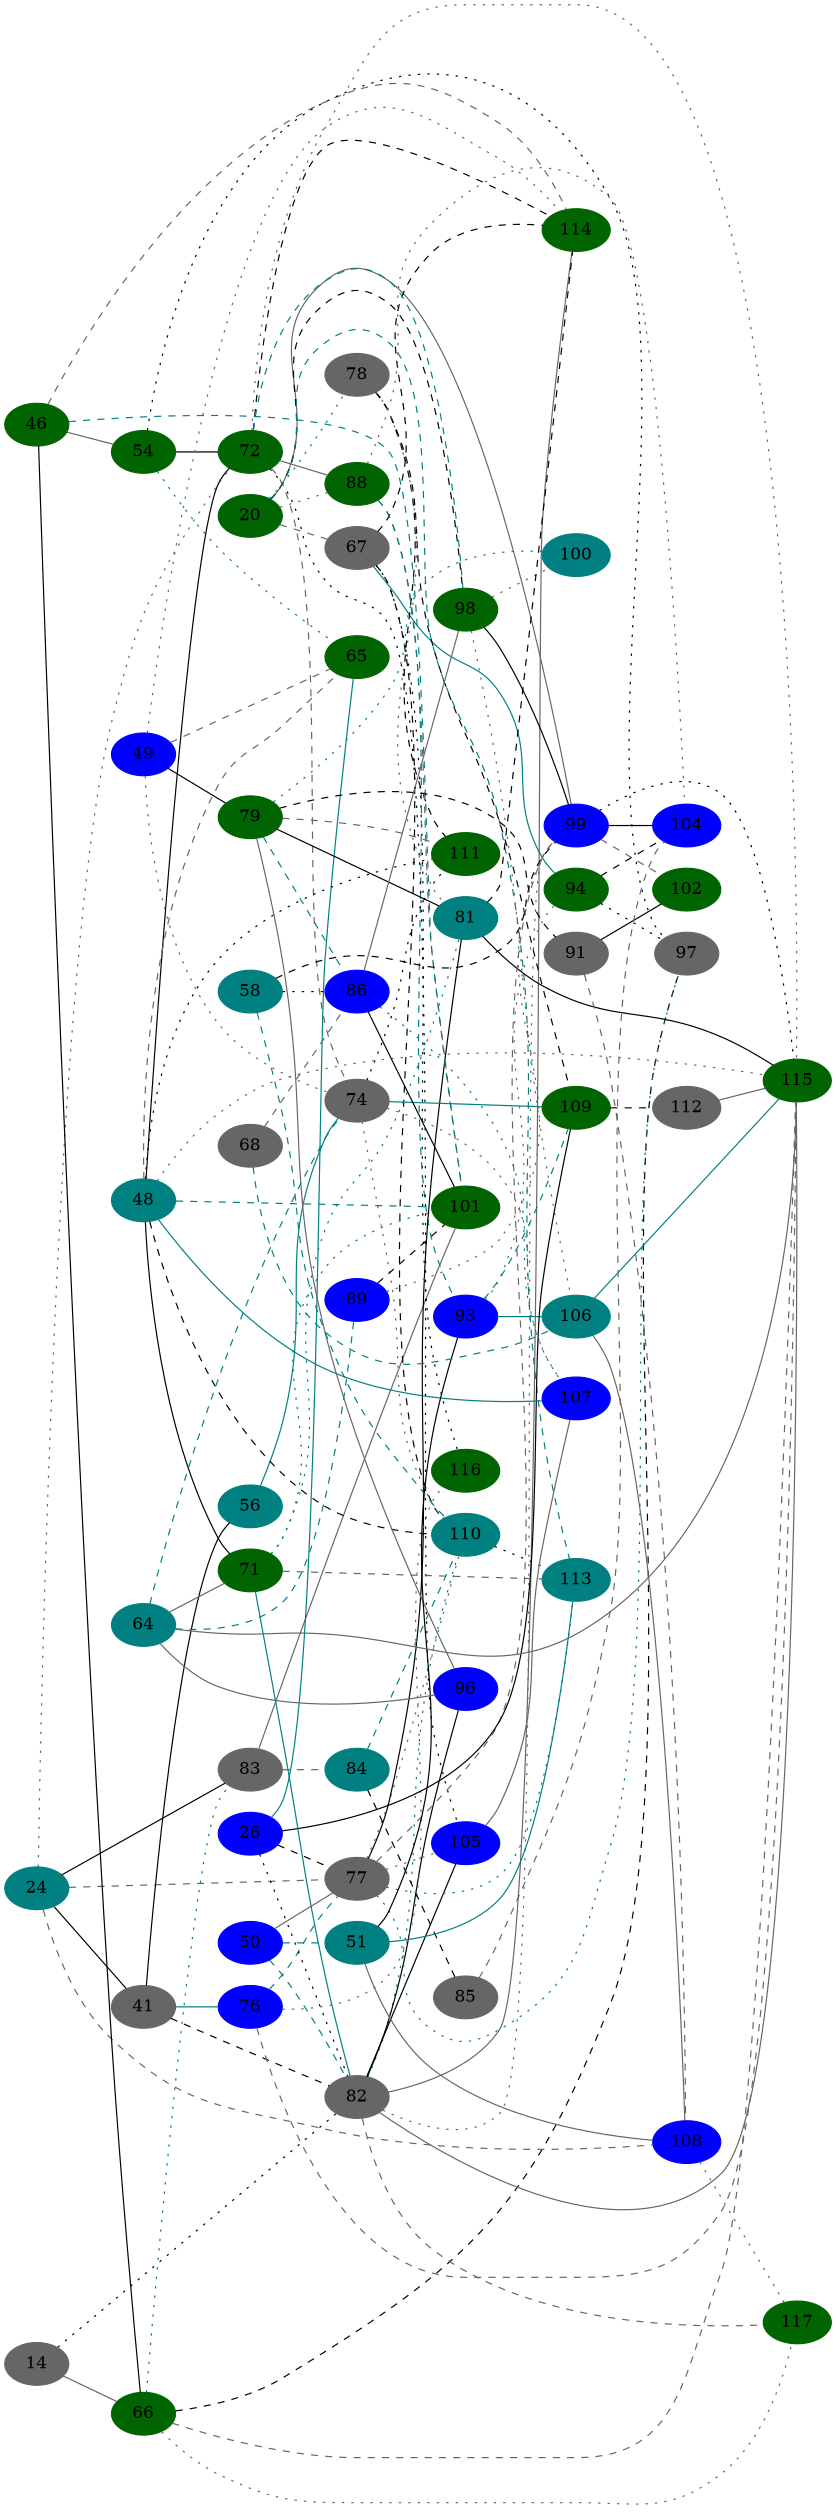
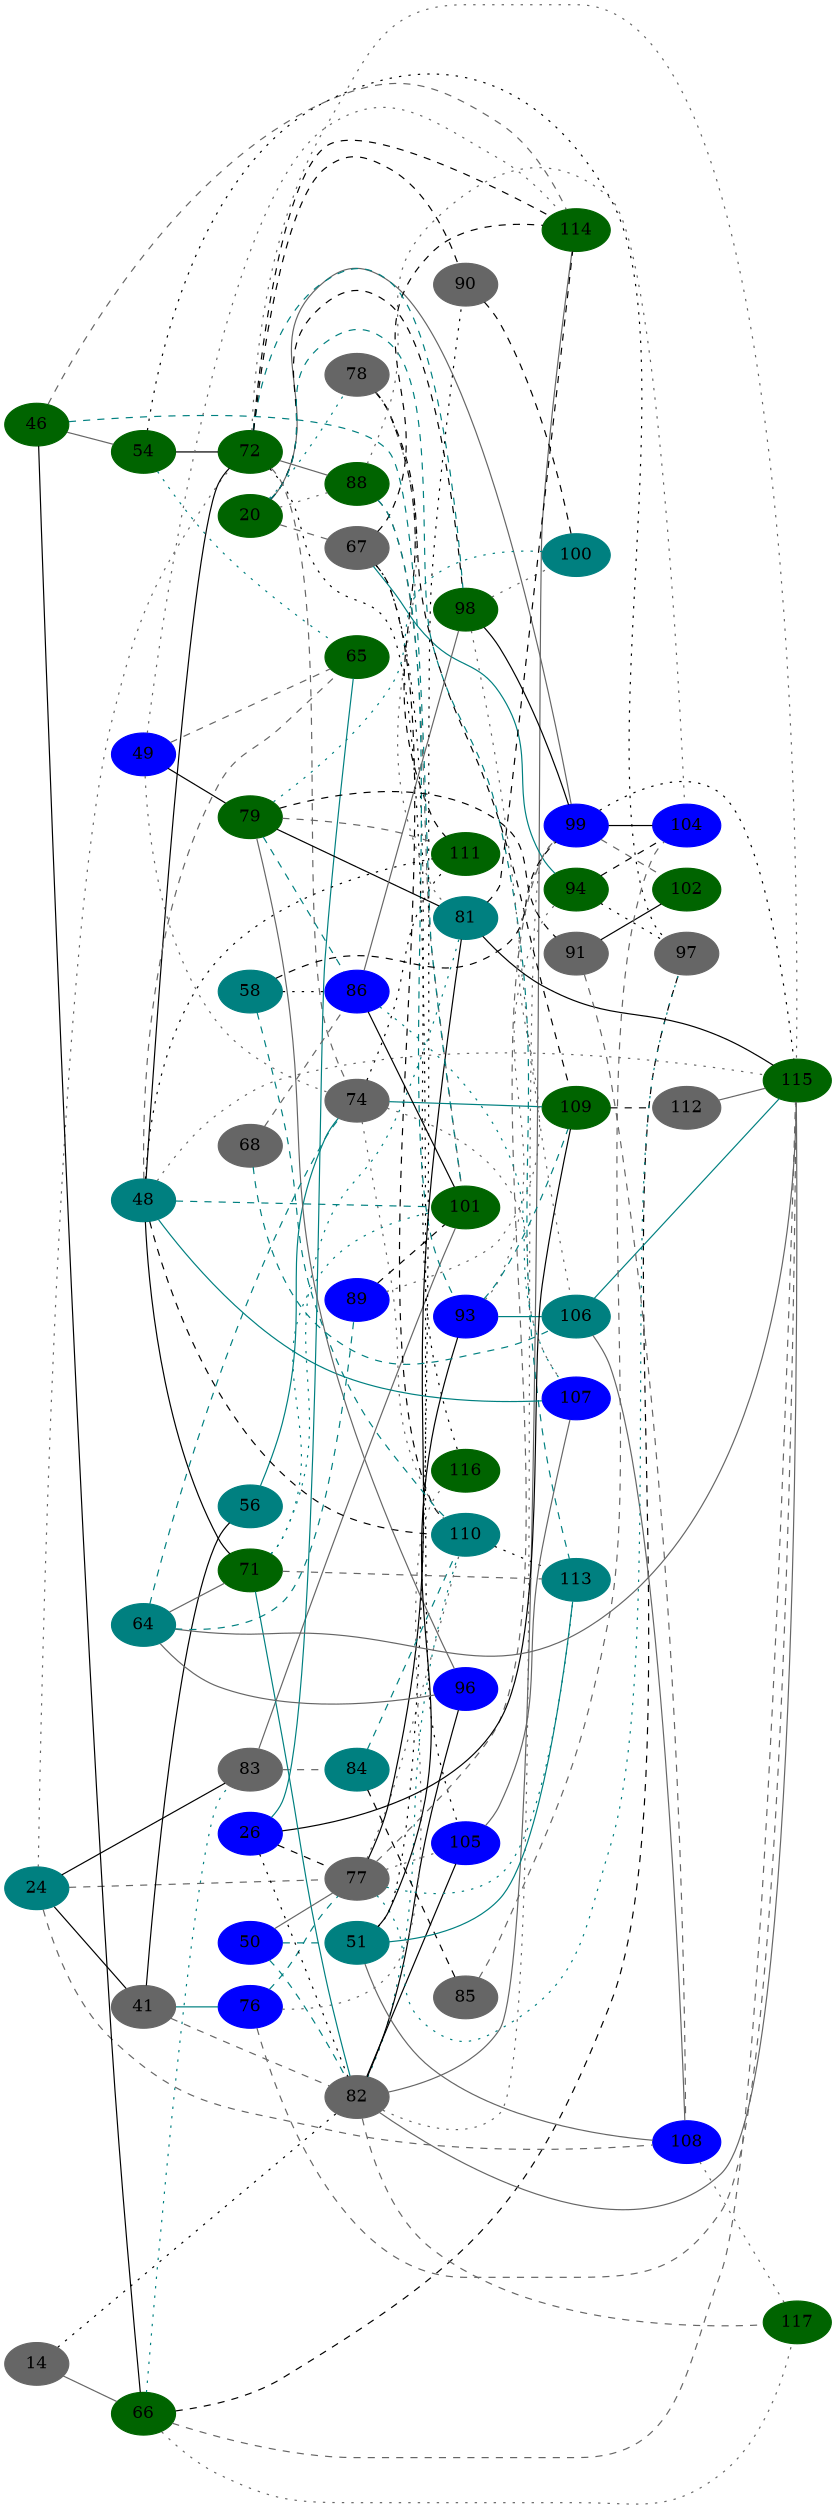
none -> (466, 285)
(250, 2052) -> (250, 2052)
